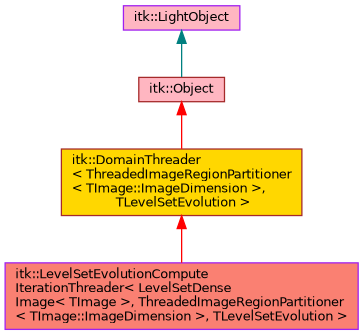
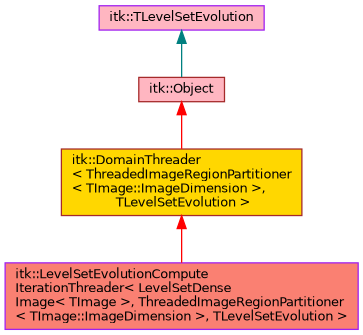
(182, 18) -> (182, 18)
